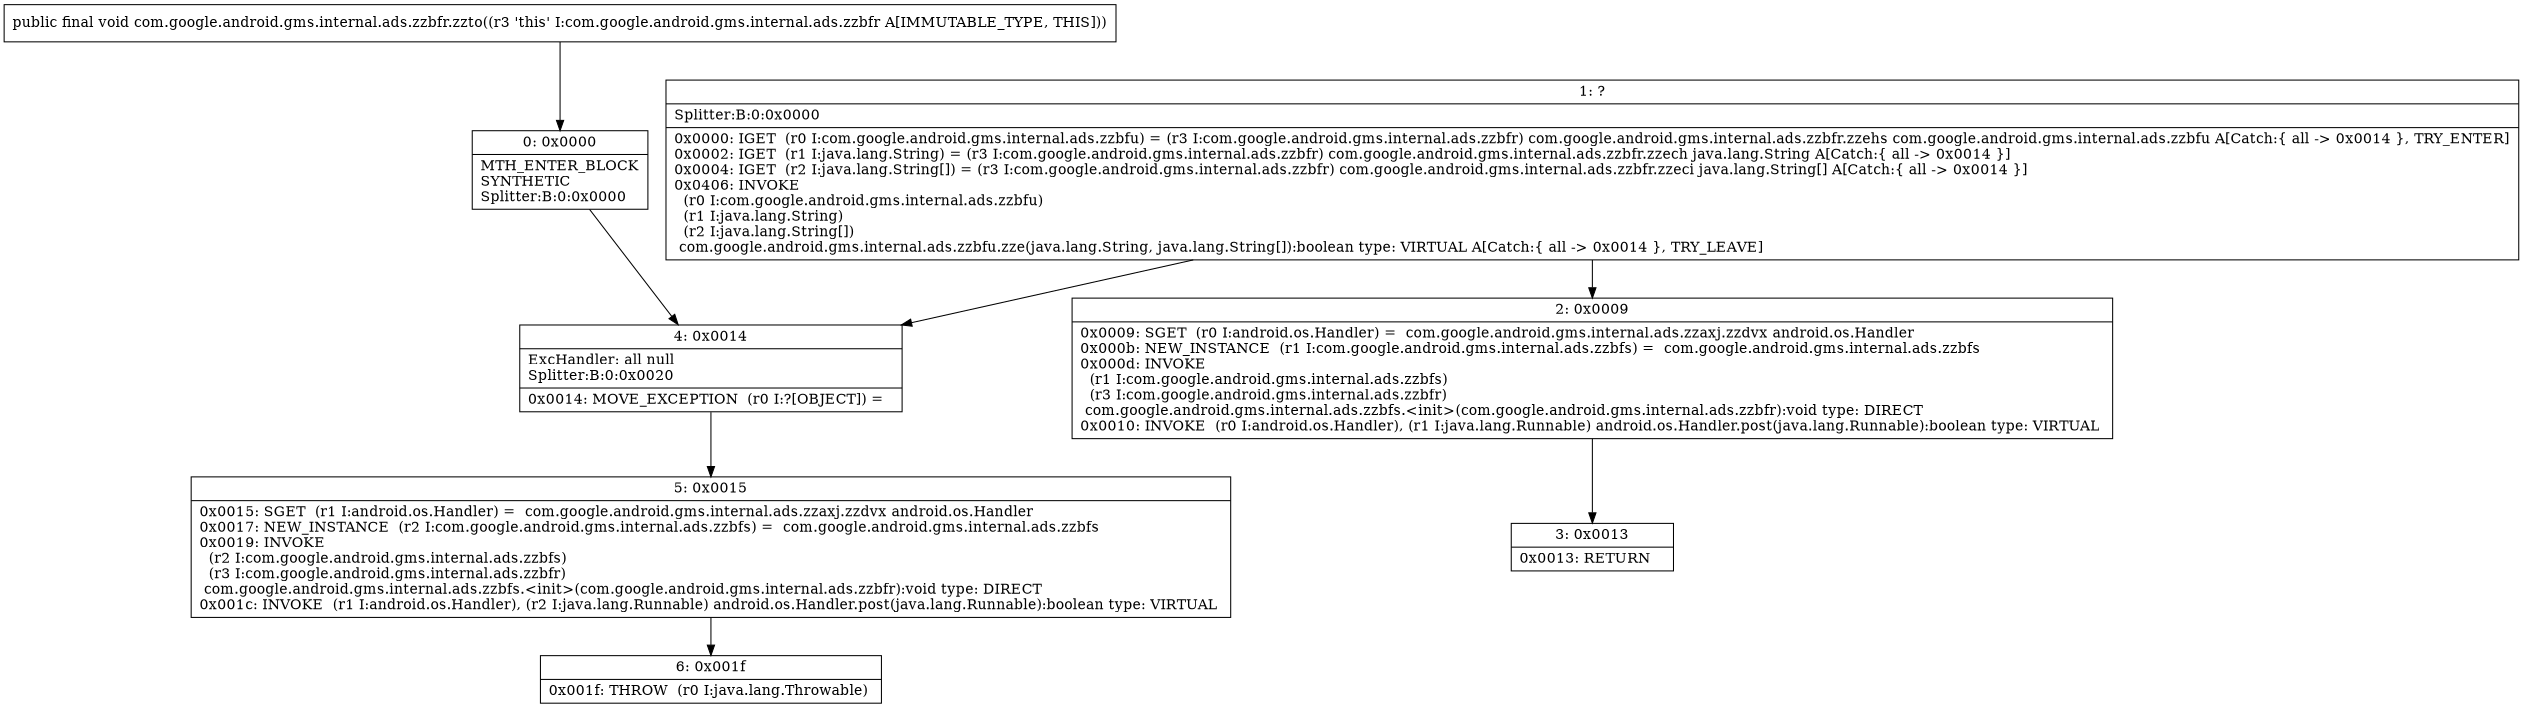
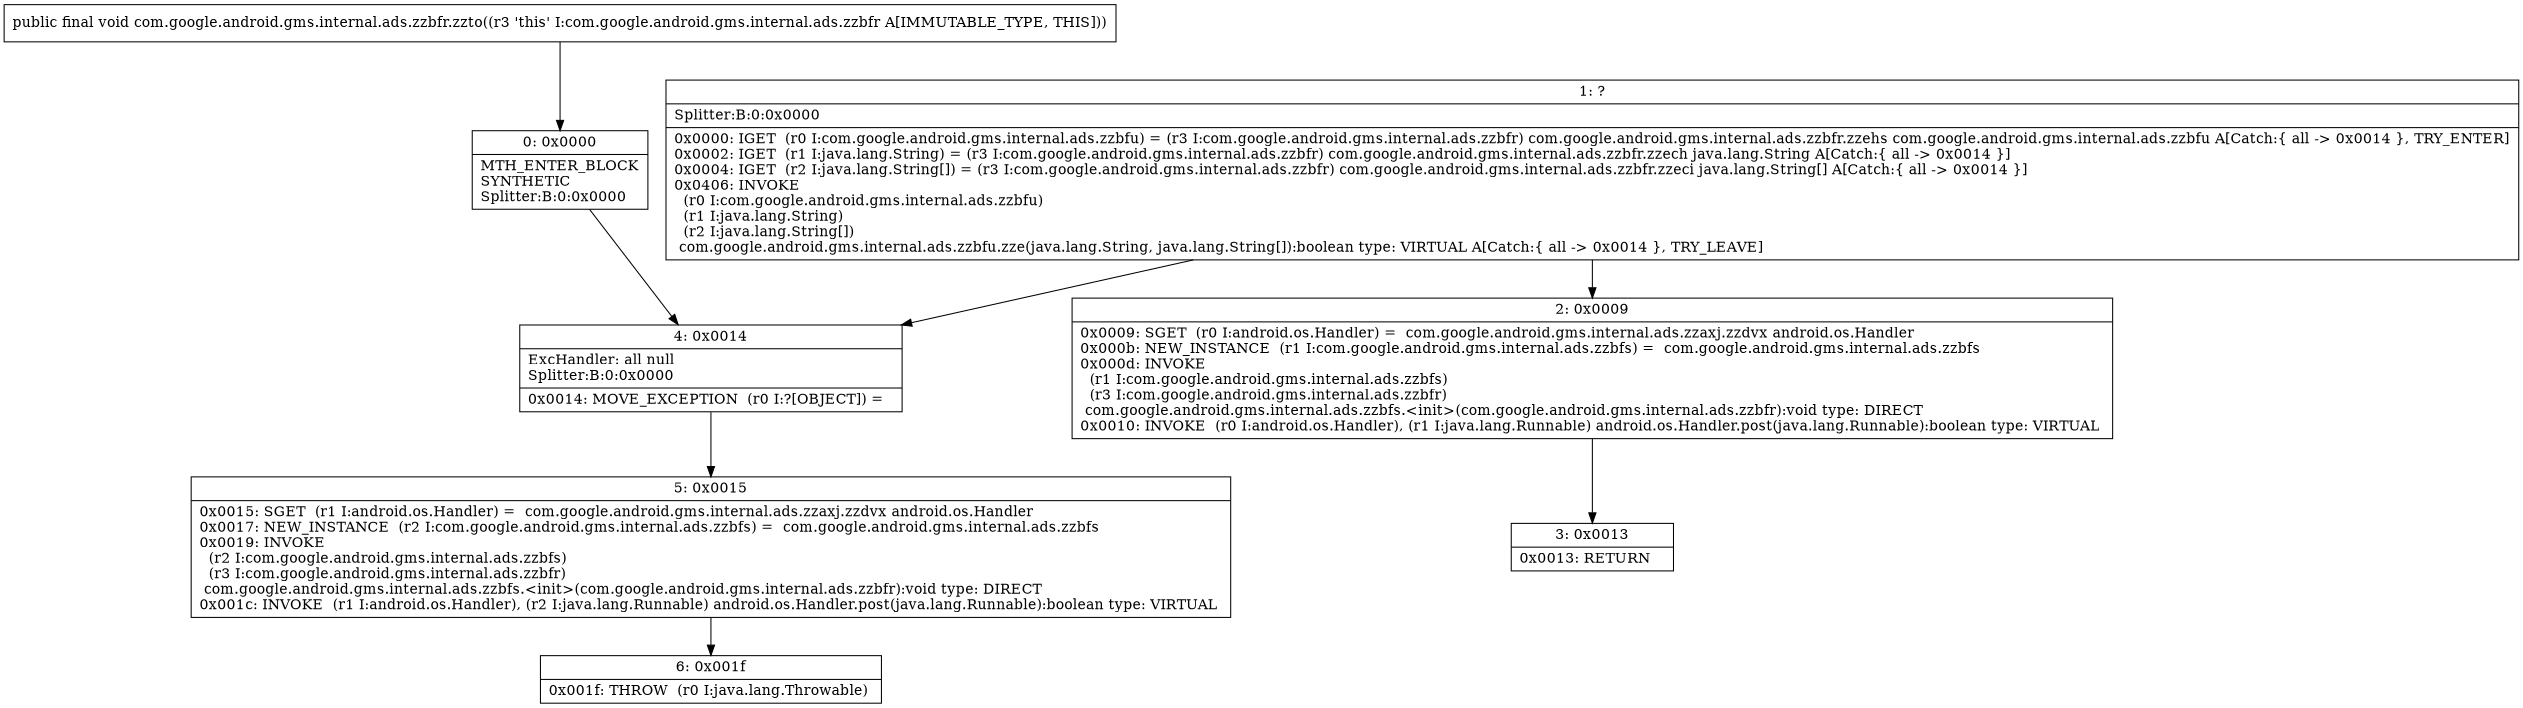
(601, 376) -> (601, 376)
